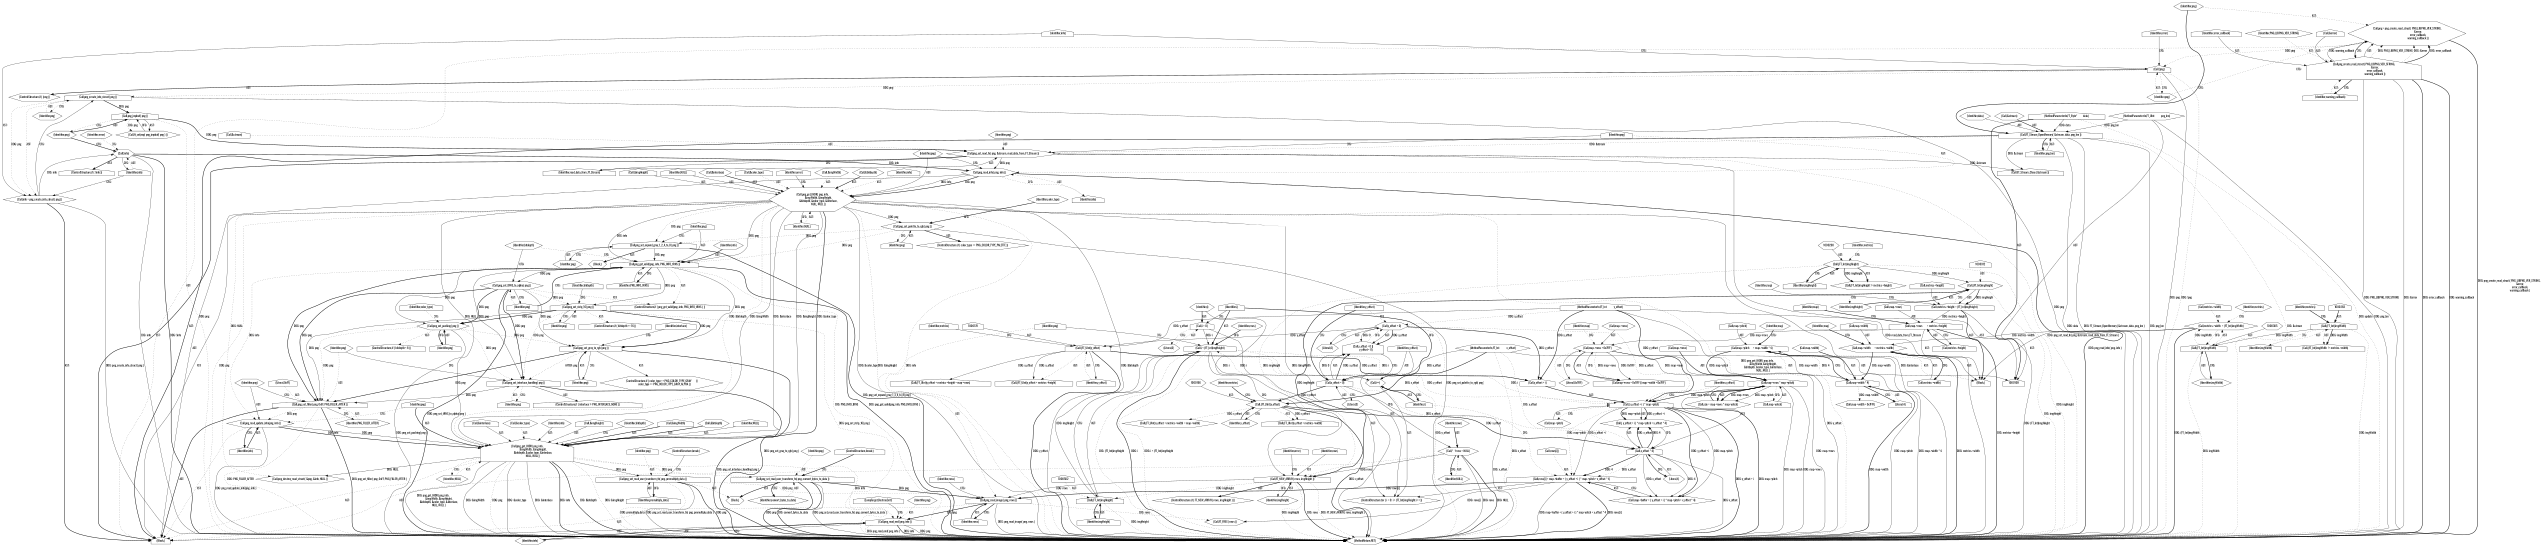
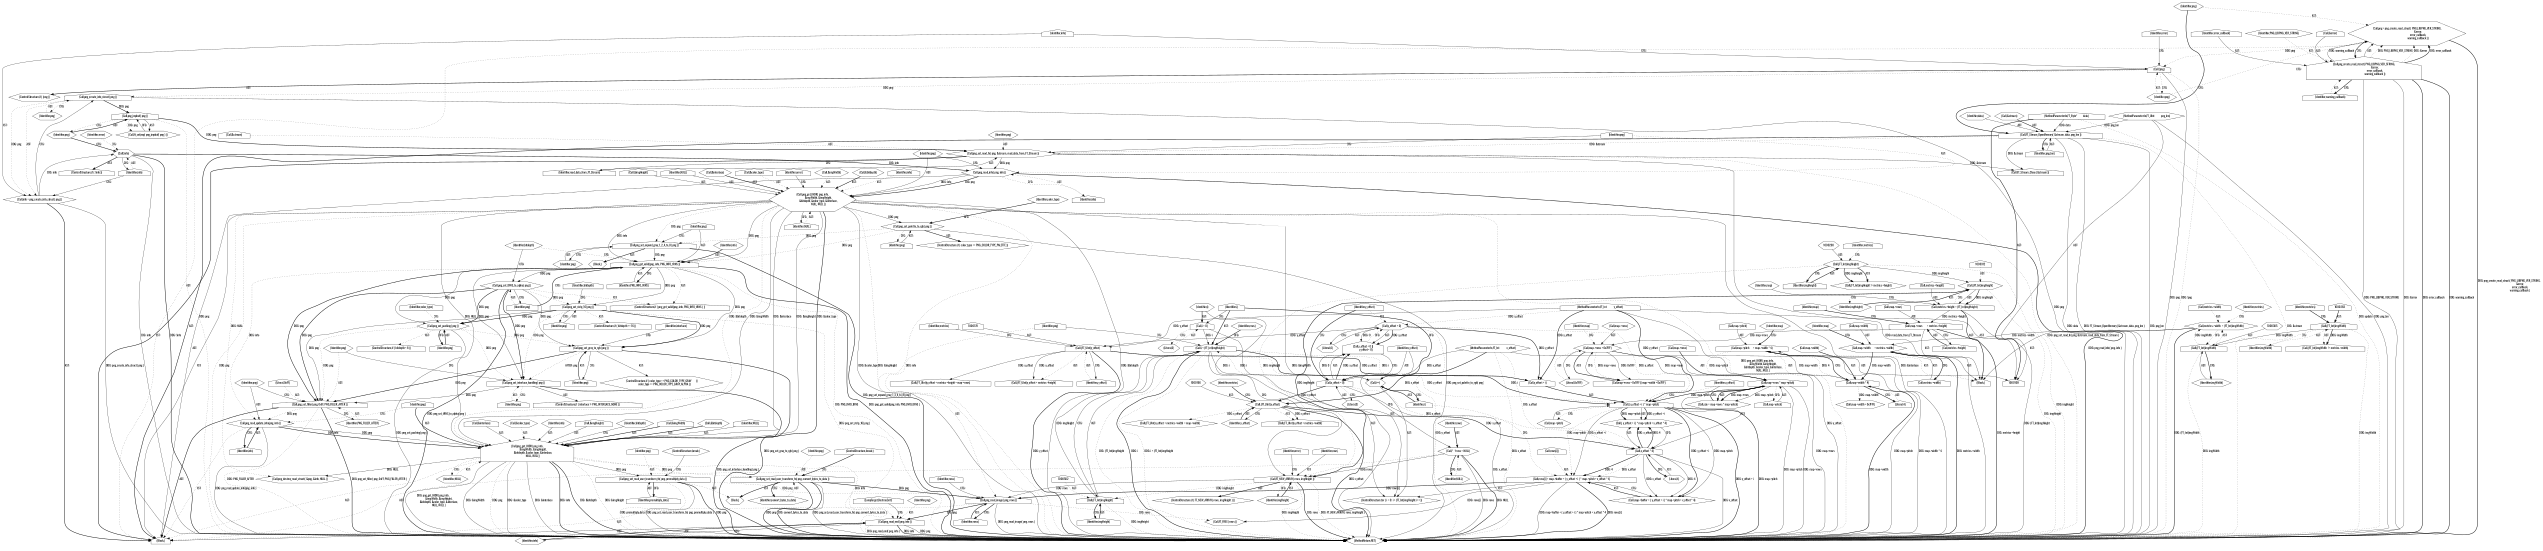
(1709, 372) -> (1709, 372)
(1495, 380) -> (1495, 380)
